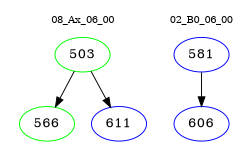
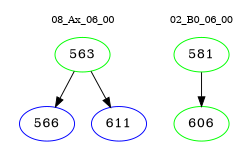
(83, 55) -> (83, 55)
(202, 55) -> (202, 55)
(47, 124) -> (47, 124)
(202, 124) -> (202, 124)
